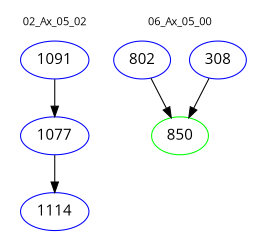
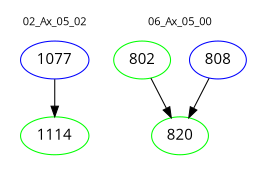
(55, 60) -> none
(142, 60) -> (142, 60)
(218, 60) -> (218, 60)
(180, 136) -> (180, 136)
(55, 212) -> (55, 136)
